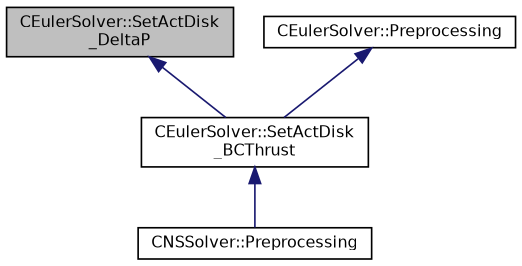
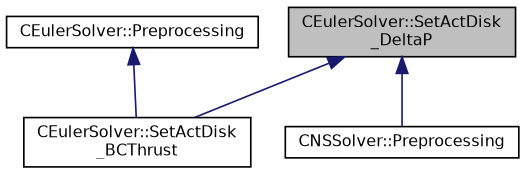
(255, 206) -> (402, 100)
